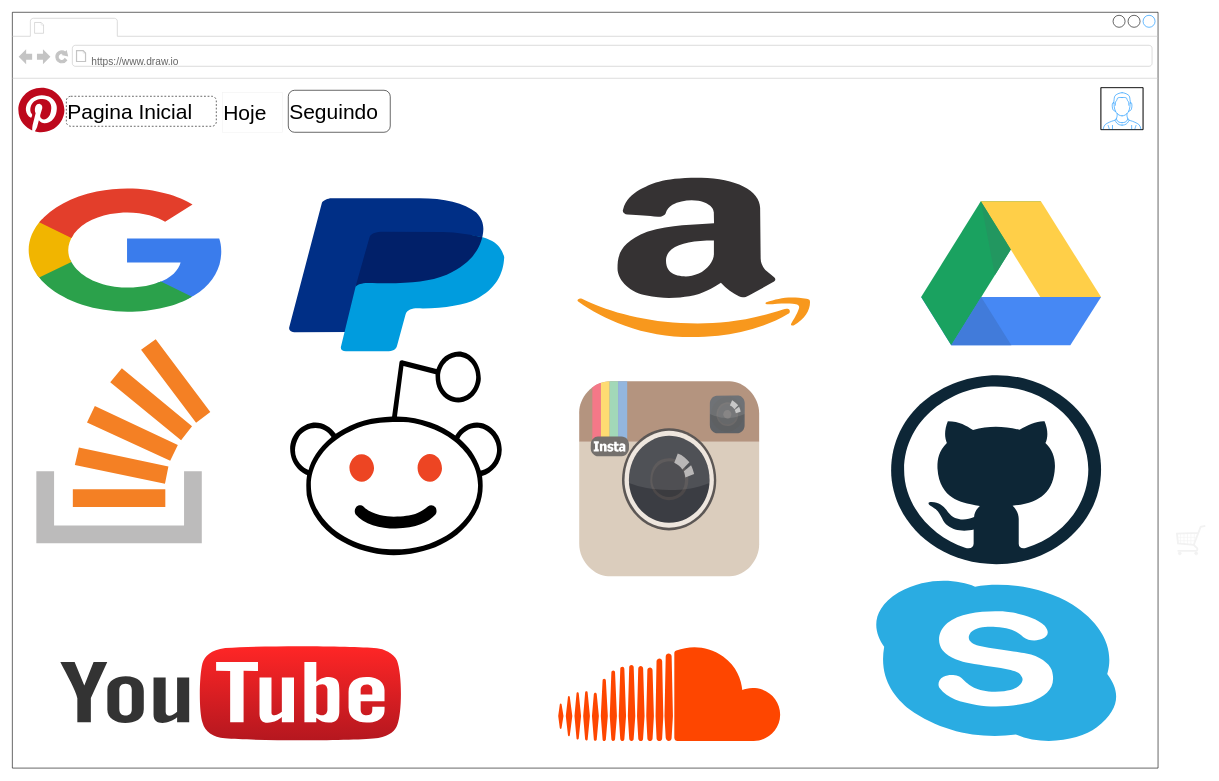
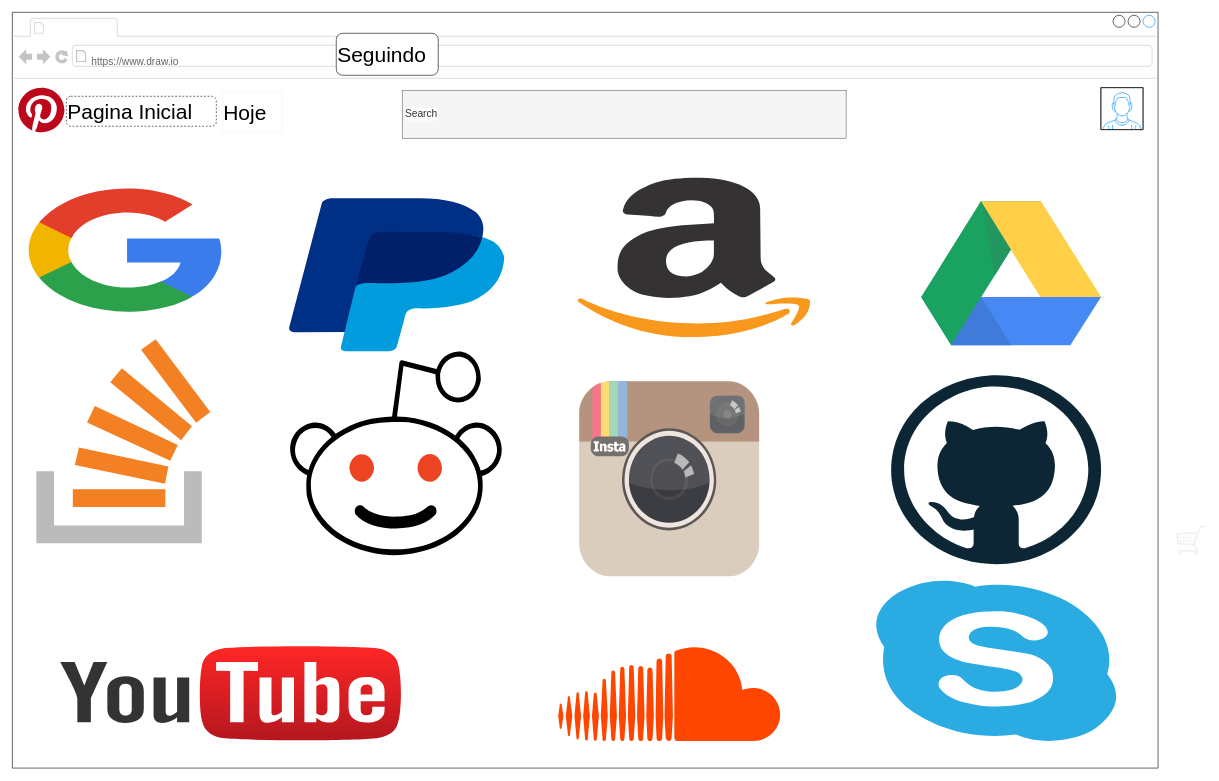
(339, 111) -> (387, 54)
none -> (624, 114)
